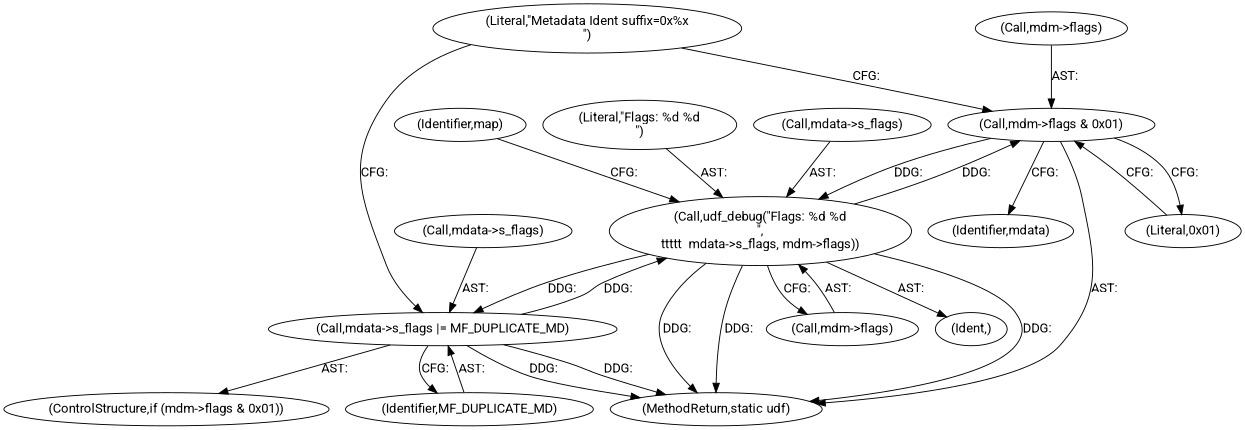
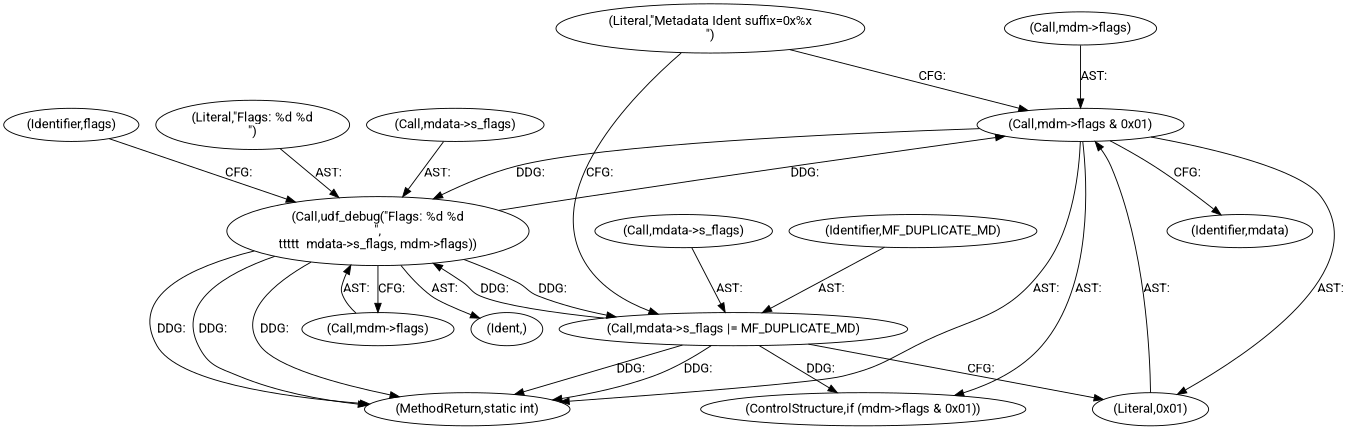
(460, 125) -> (71, 125)
(1142, 173) -> (1159, 289)
(1187, 173) -> (1333, 289)
none -> (1071, 293)
(419, 367) -> (951, 371)
(337, 369) -> (823, 369)
(716, 409) -> (467, 409)
